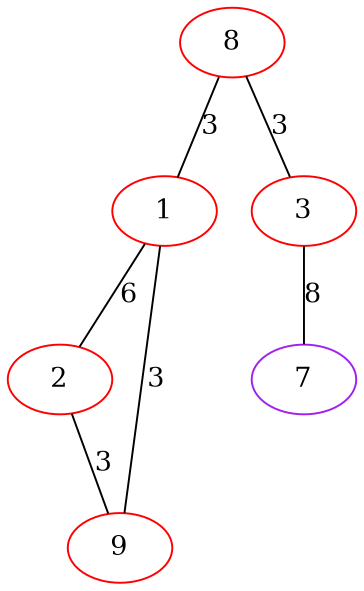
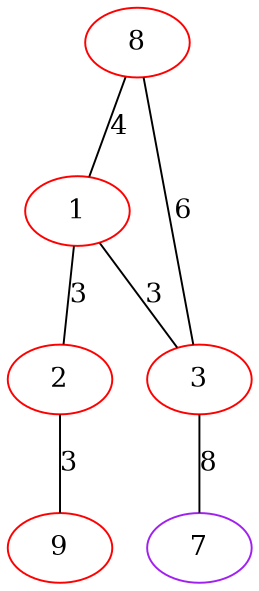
(211, 127) -> (120, 127)
(281, 127) -> (184, 211)
(130, 295) -> (79, 295)
(142, 380) -> (139, 295)
